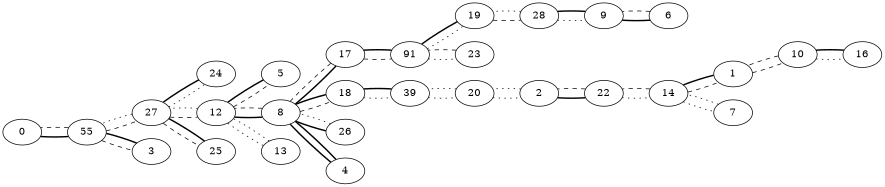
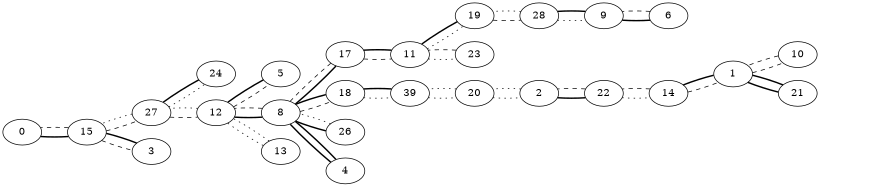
(410, 55) -> (410, 55)
(862, 55) -> none
none -> (798, 93)
(733, 113) -> none
(87, 132) -> (87, 132)
(216, 152) -> none
